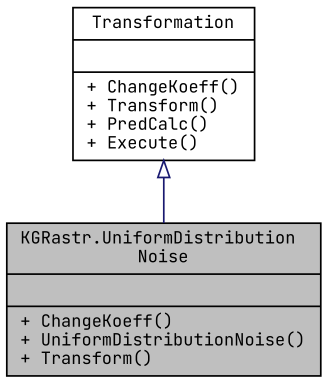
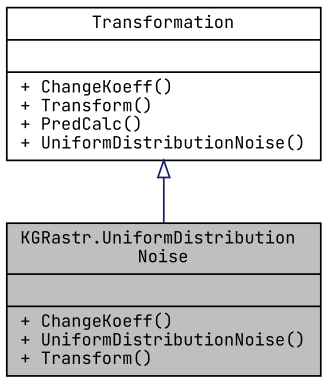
(143, 143) -> (164, 143)
